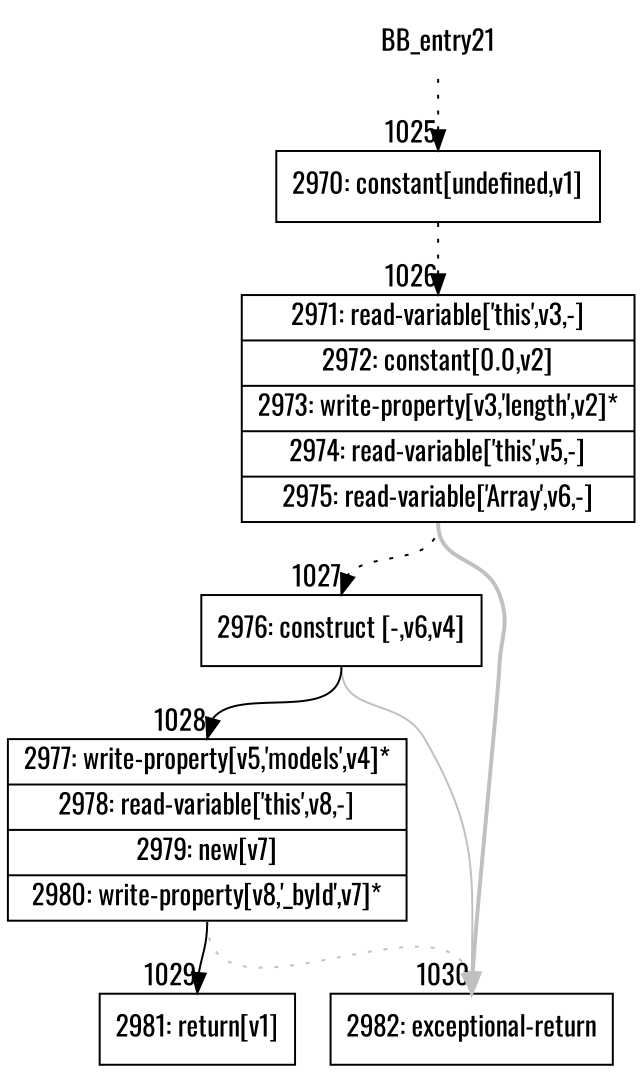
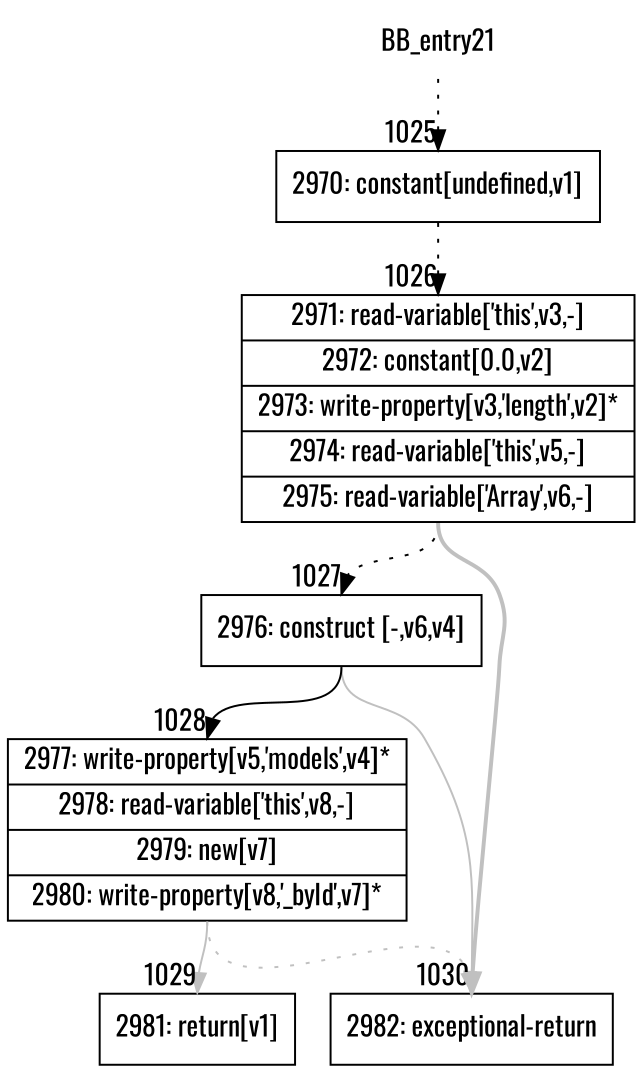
(204, 951) -> (204, 951)
